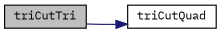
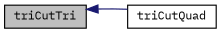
(101, 24) -> (113, 9)
